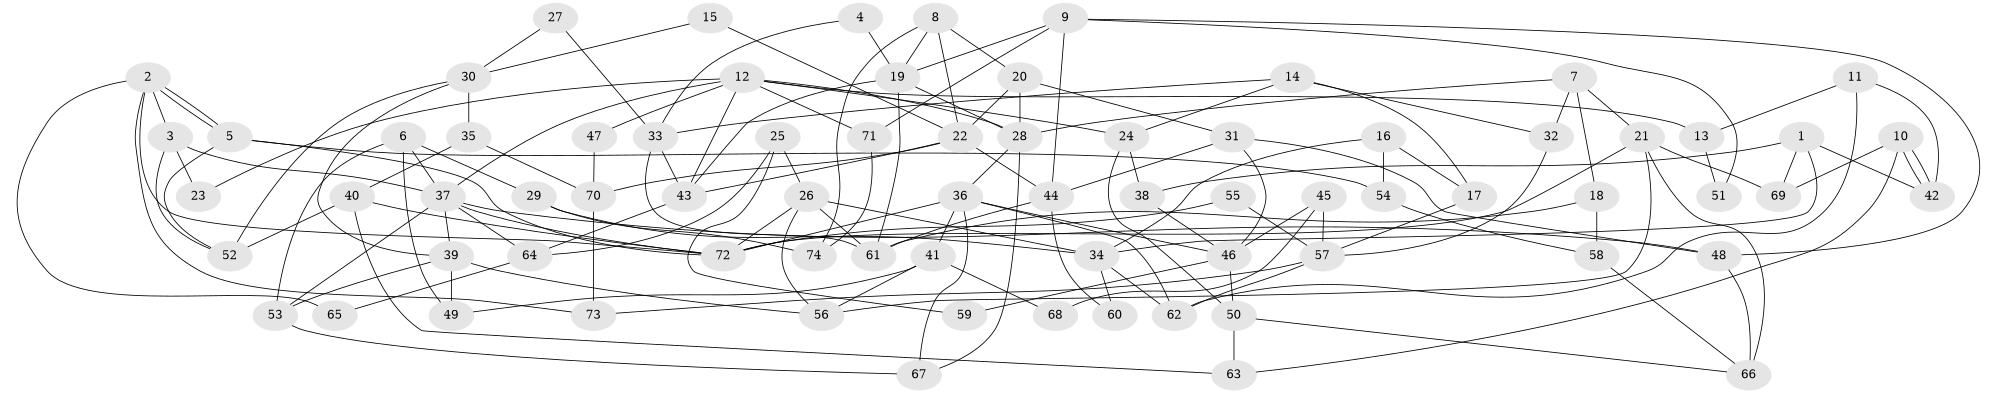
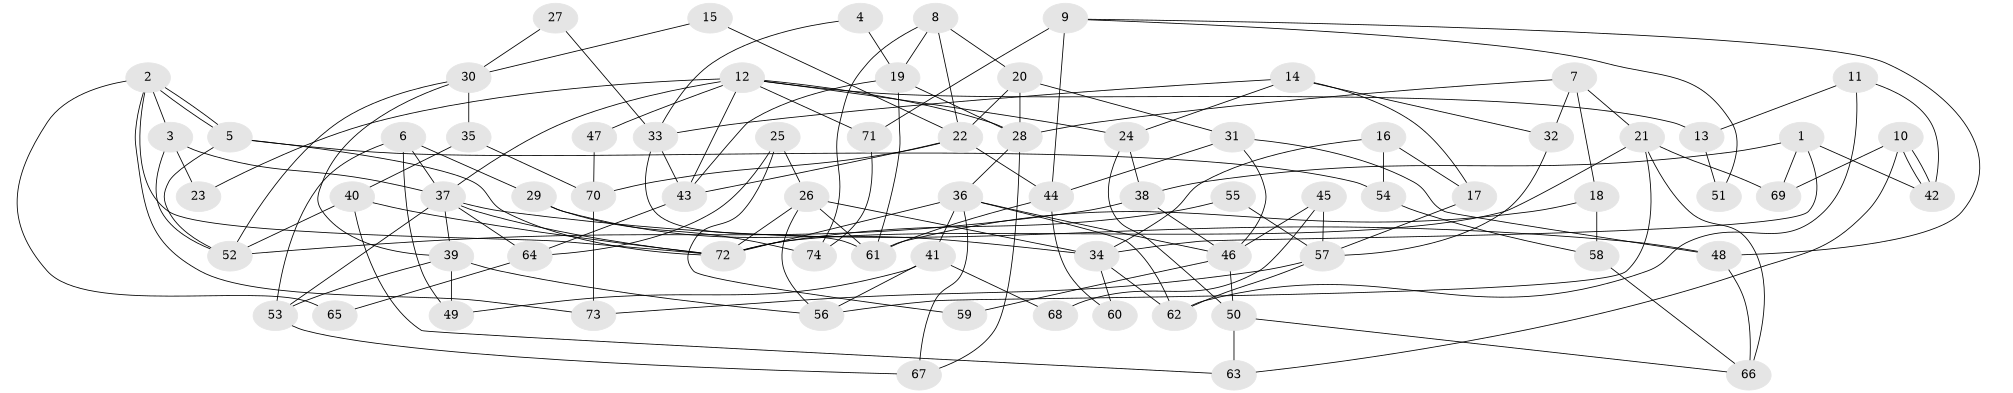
(988, 46) -> none
none -> (622, 235)
